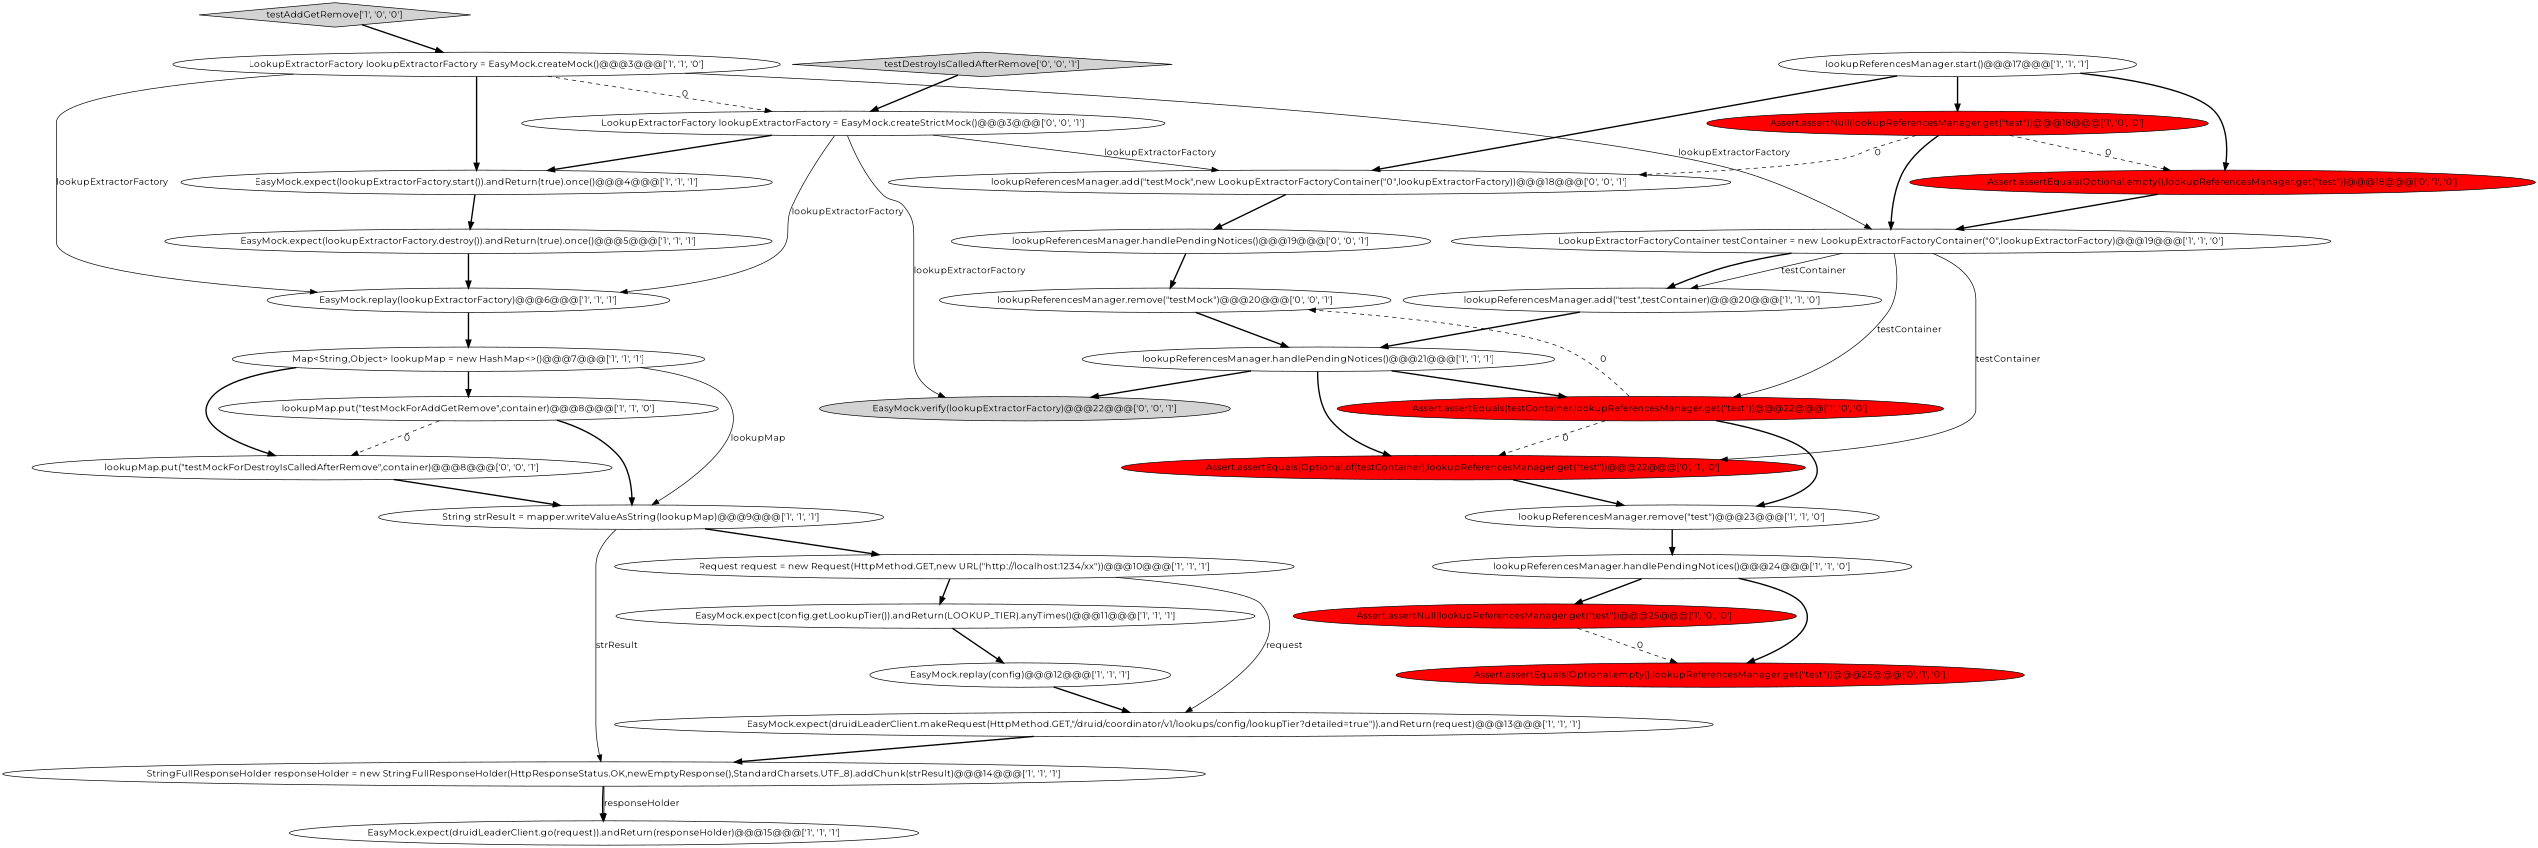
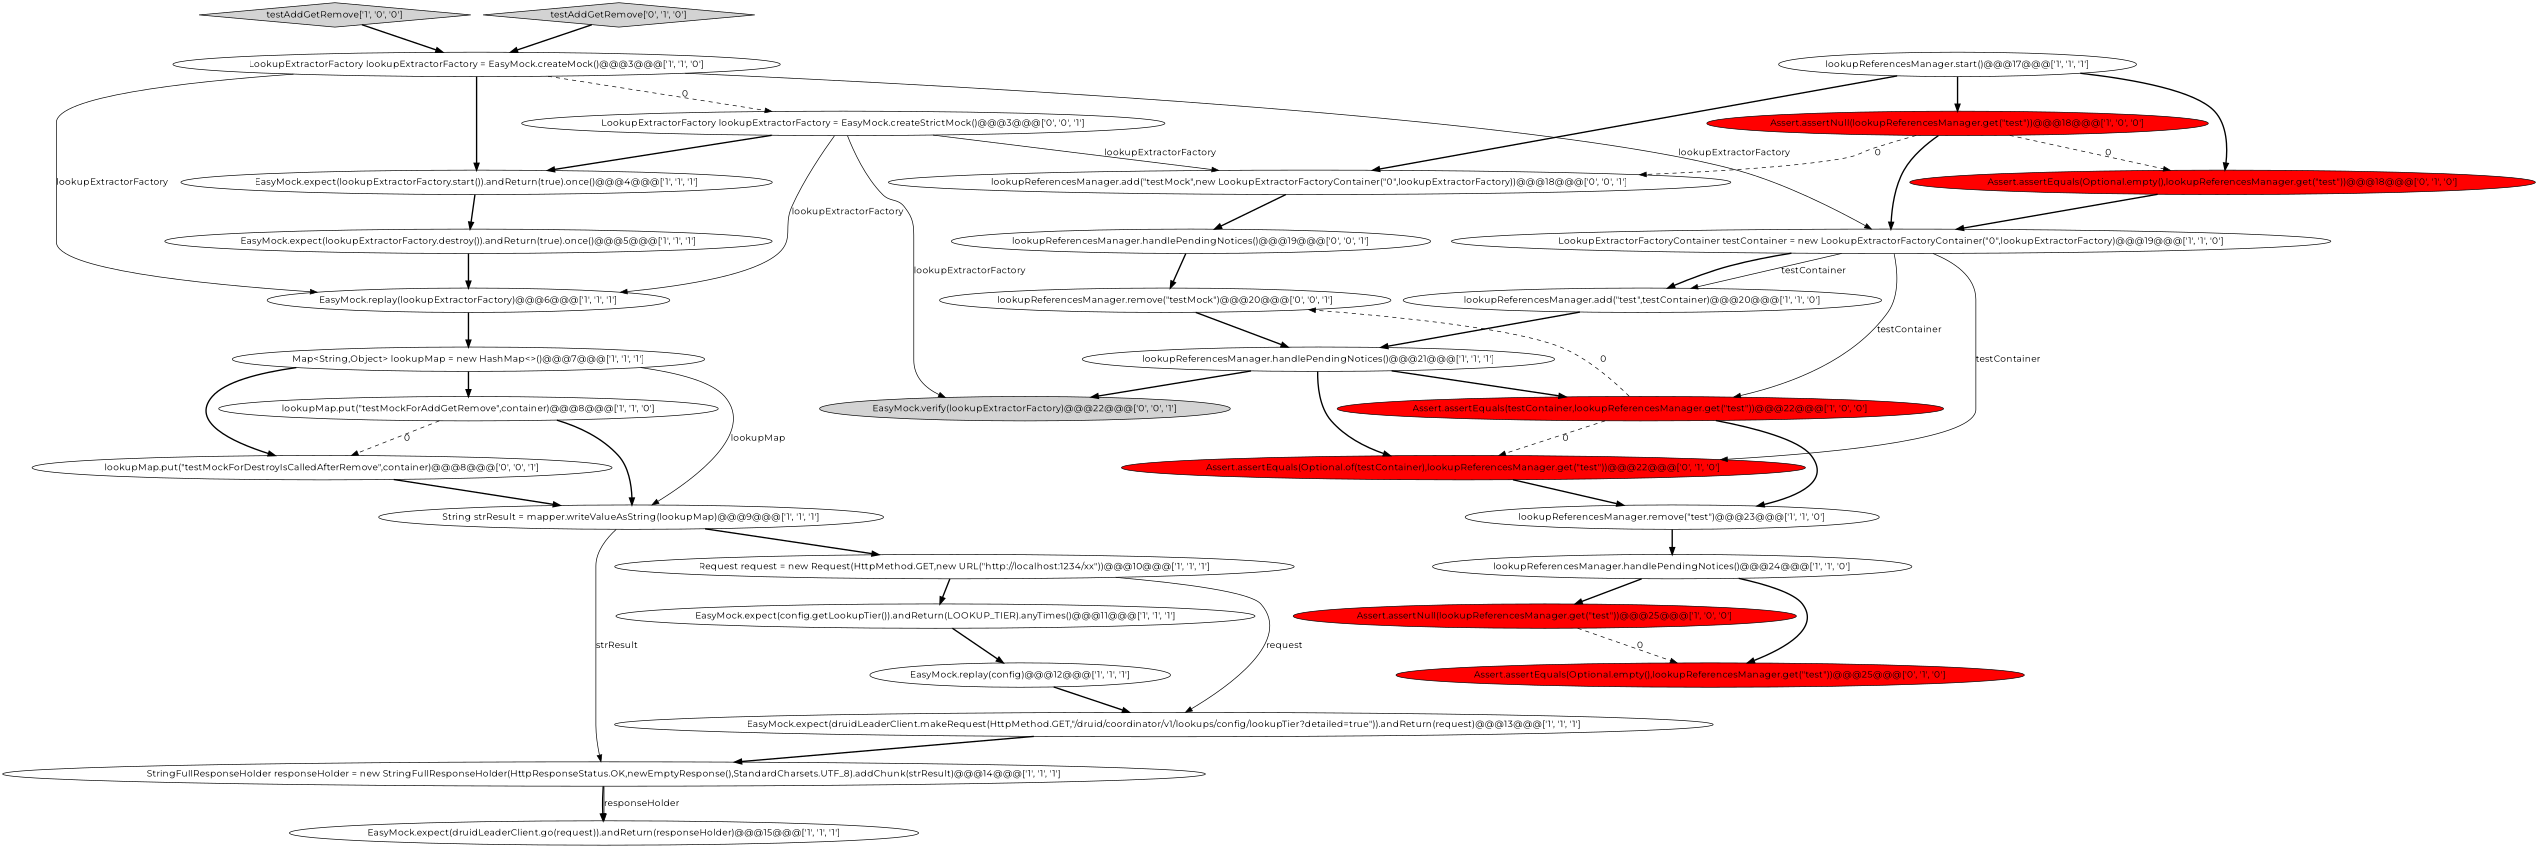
none -> (619, 15)
(982, 64) -> none
